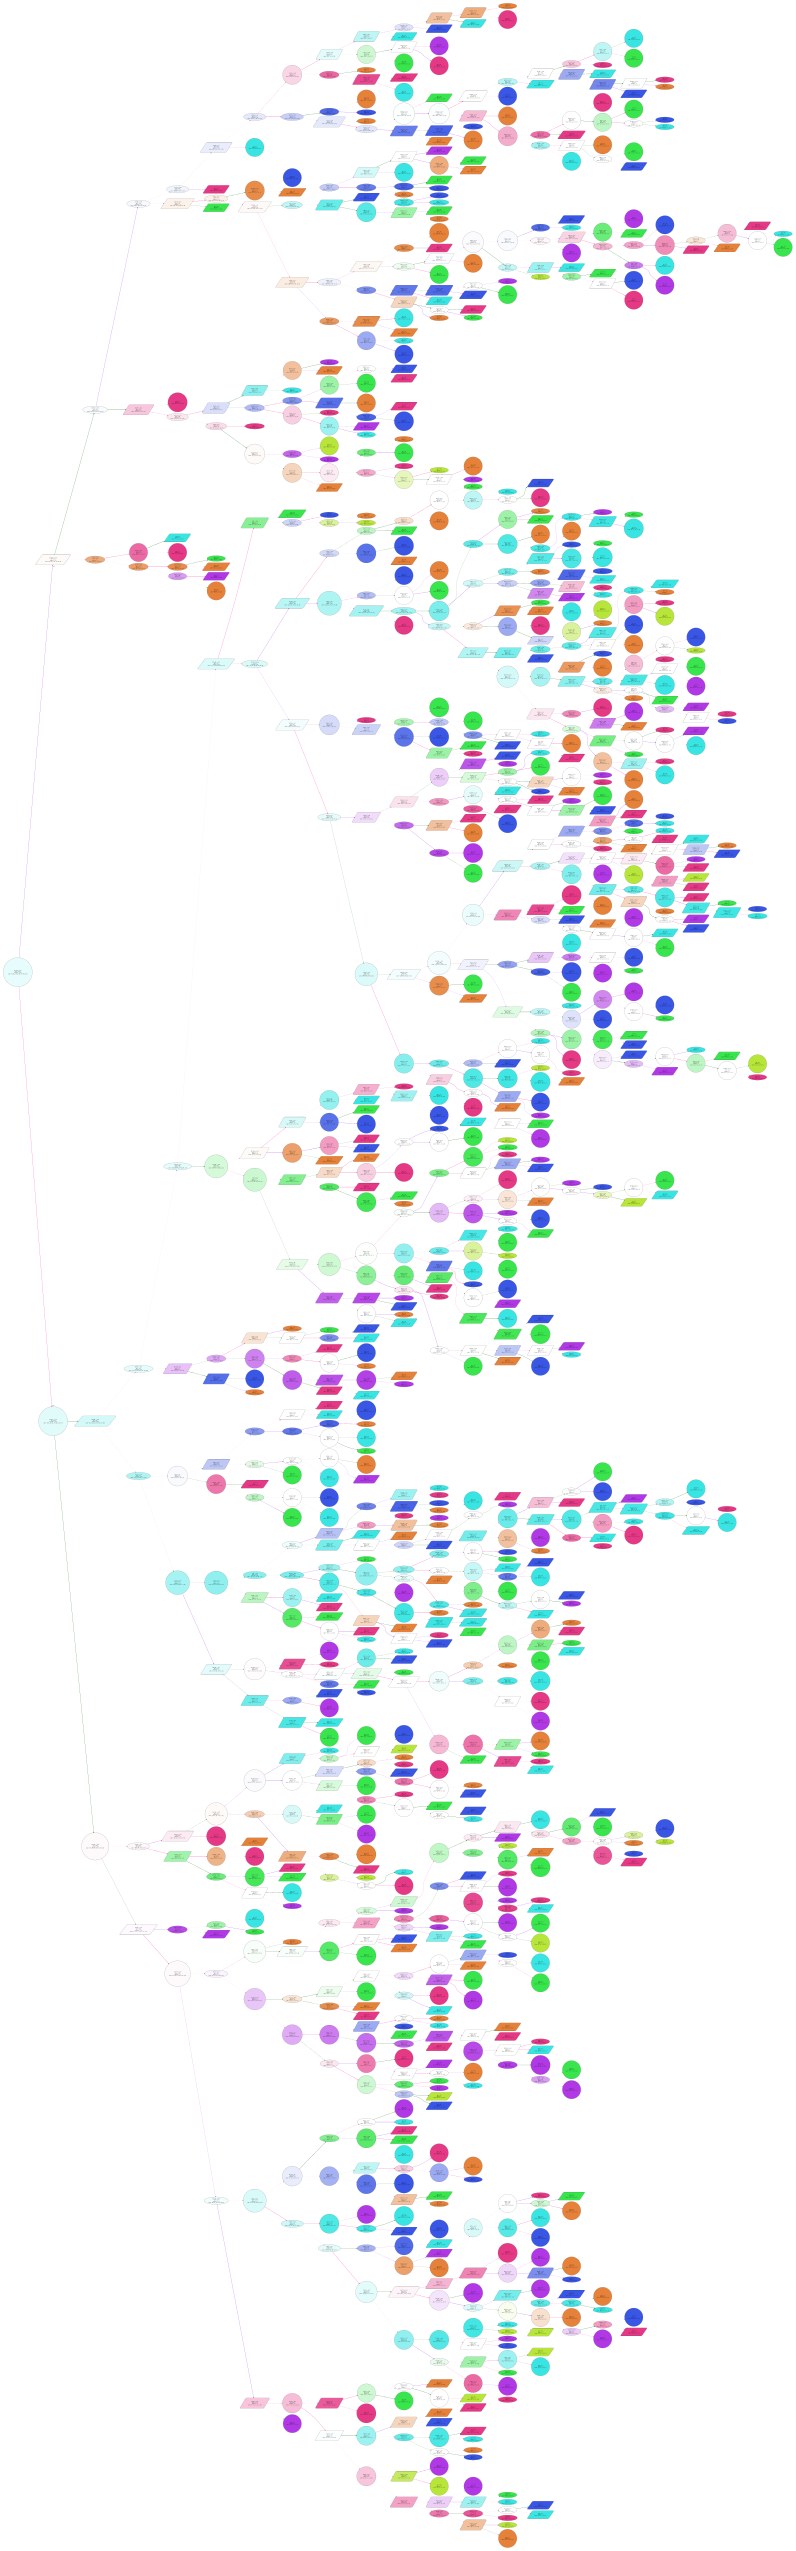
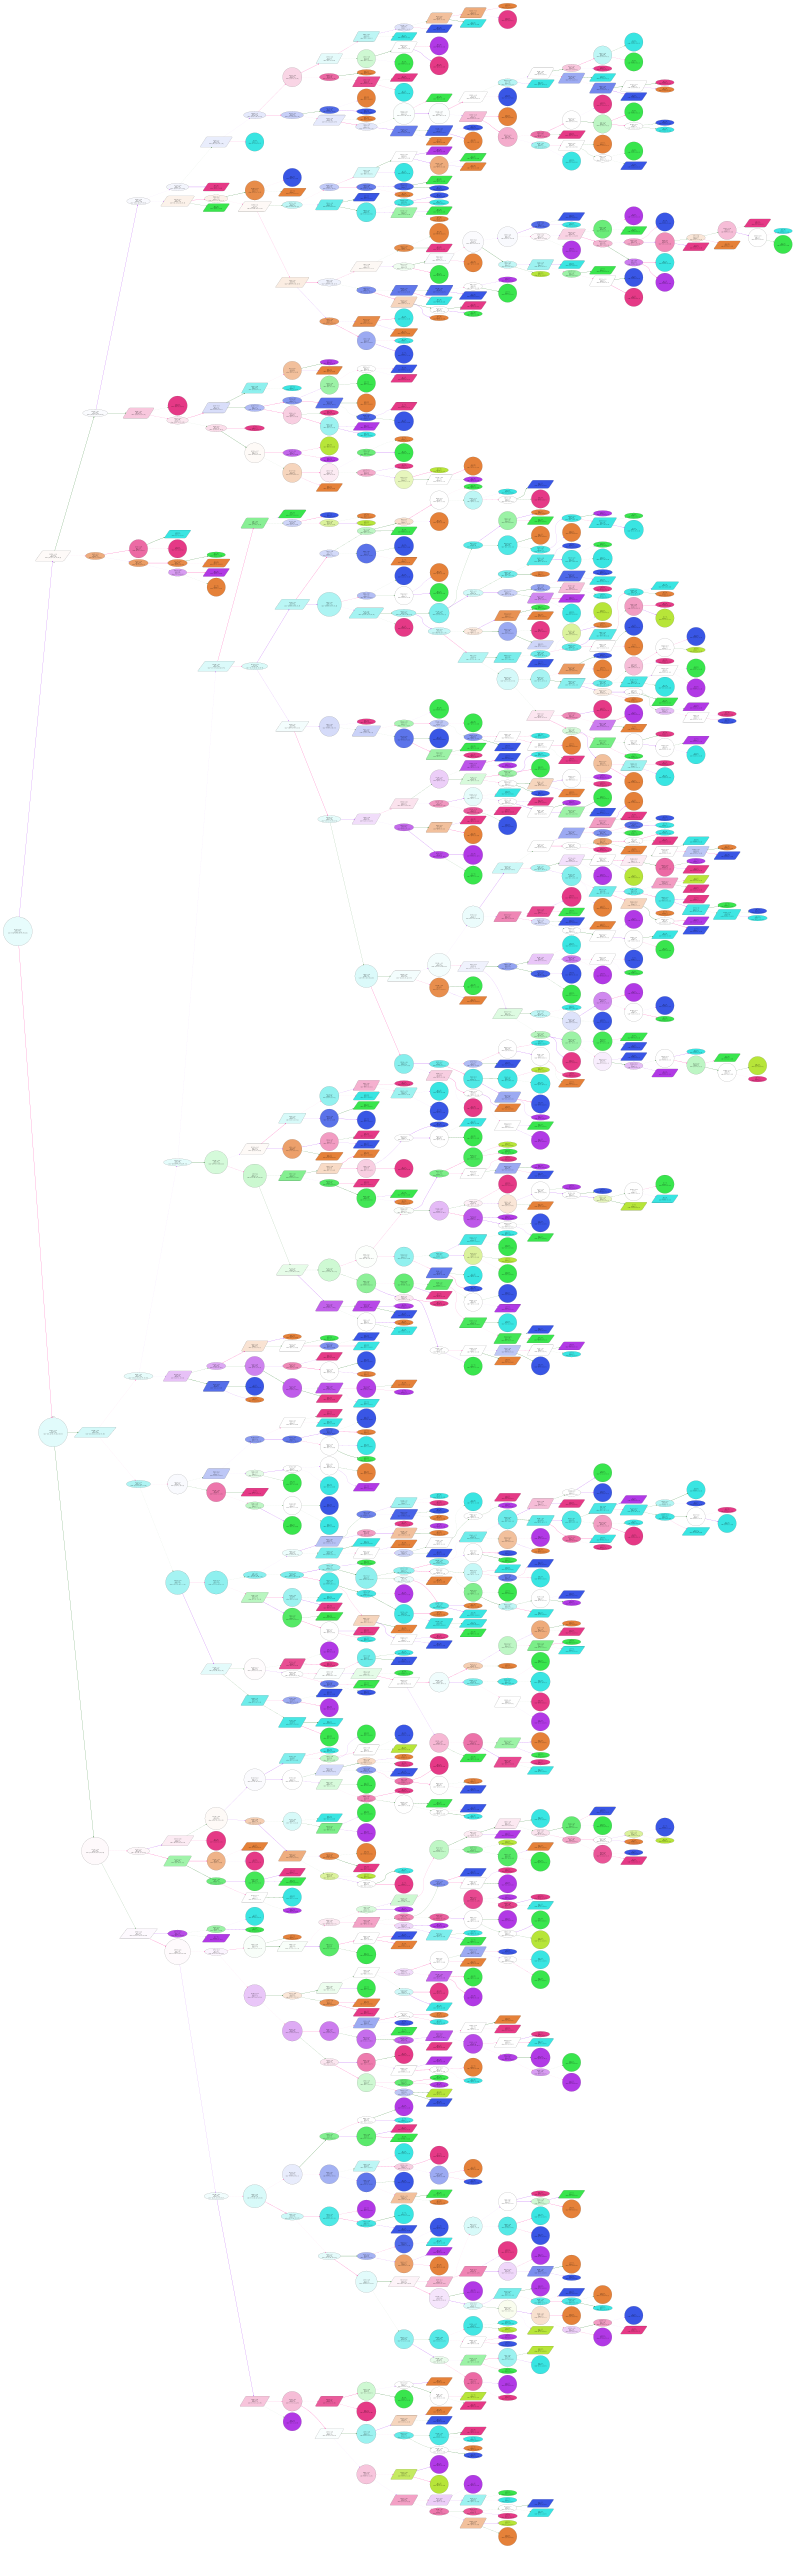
(540, 1334) -> (540, 1339)
